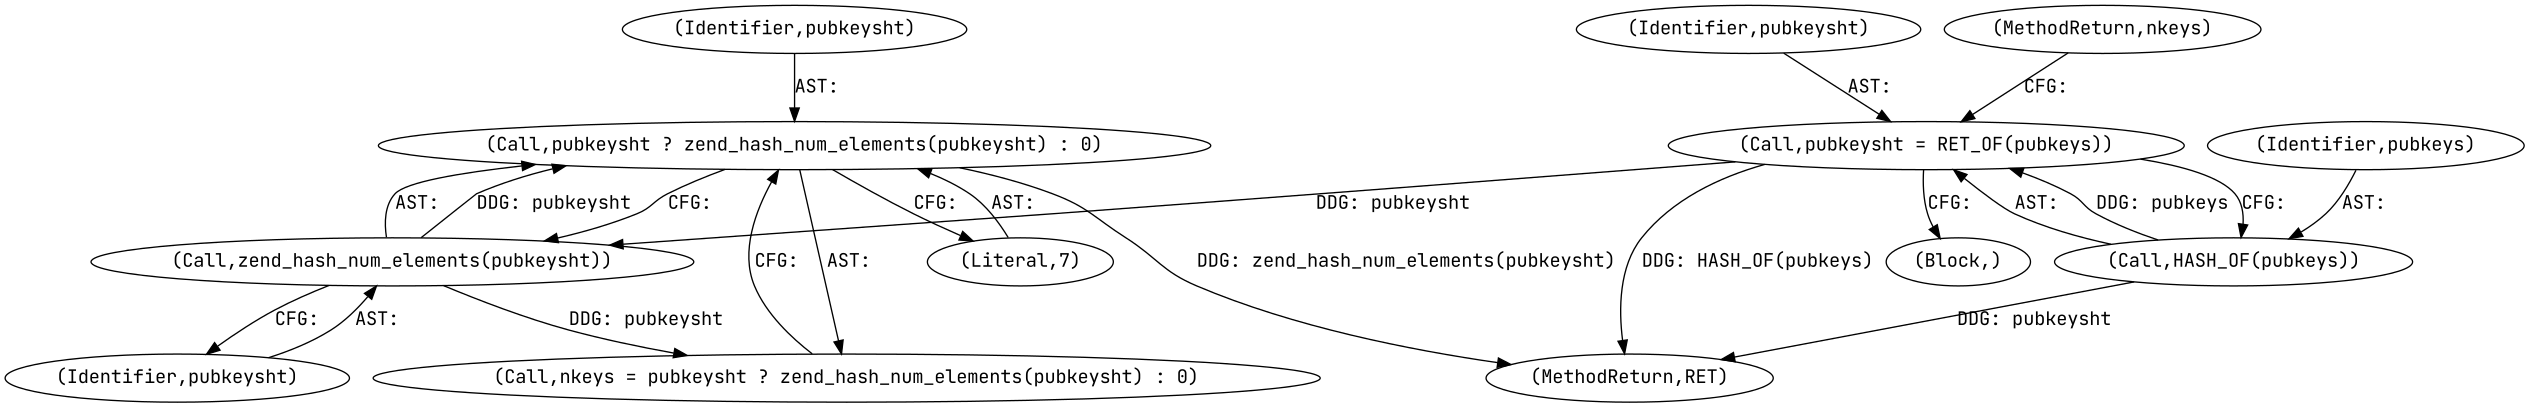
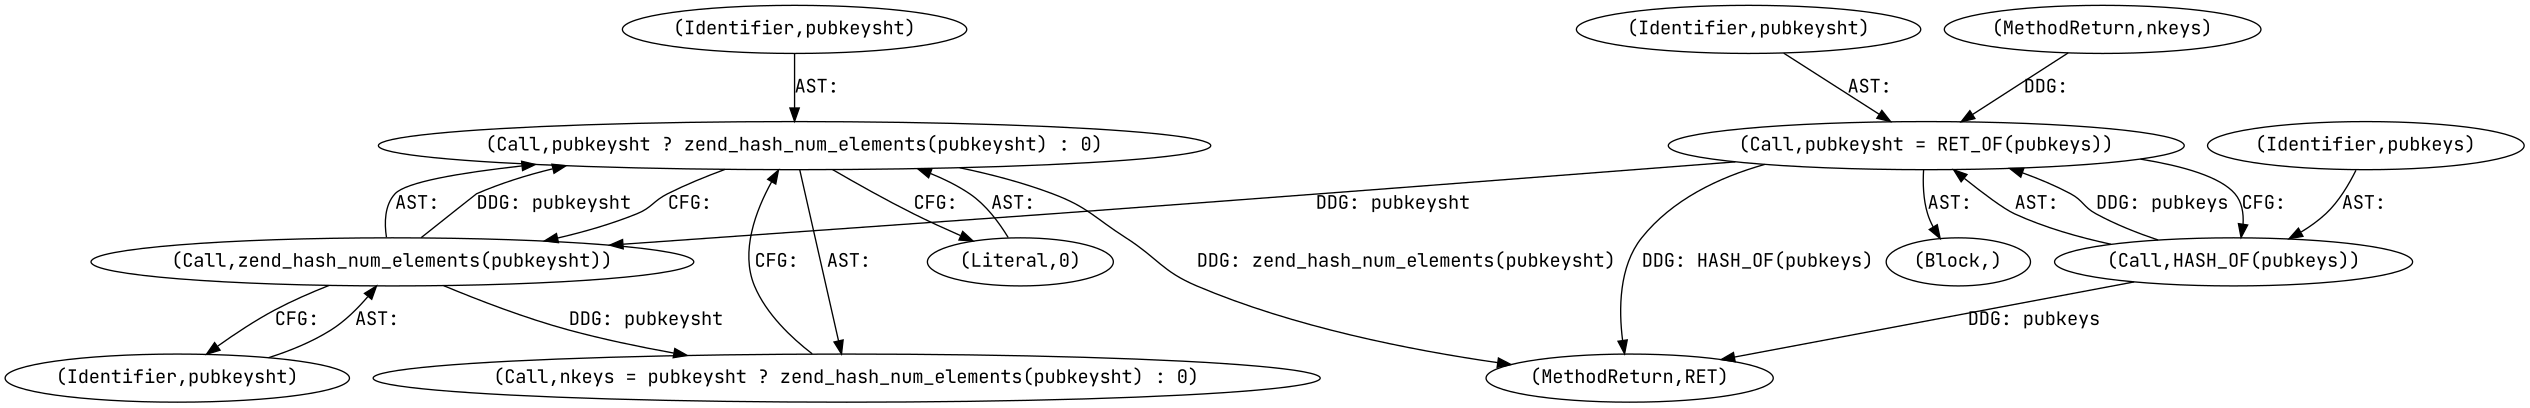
(2052, 88) -> (2052, 88)
(1956, 204) -> (1956, 204)
(1020, 262) -> (1020, 262)
(2034, 320) -> (2034, 320)
